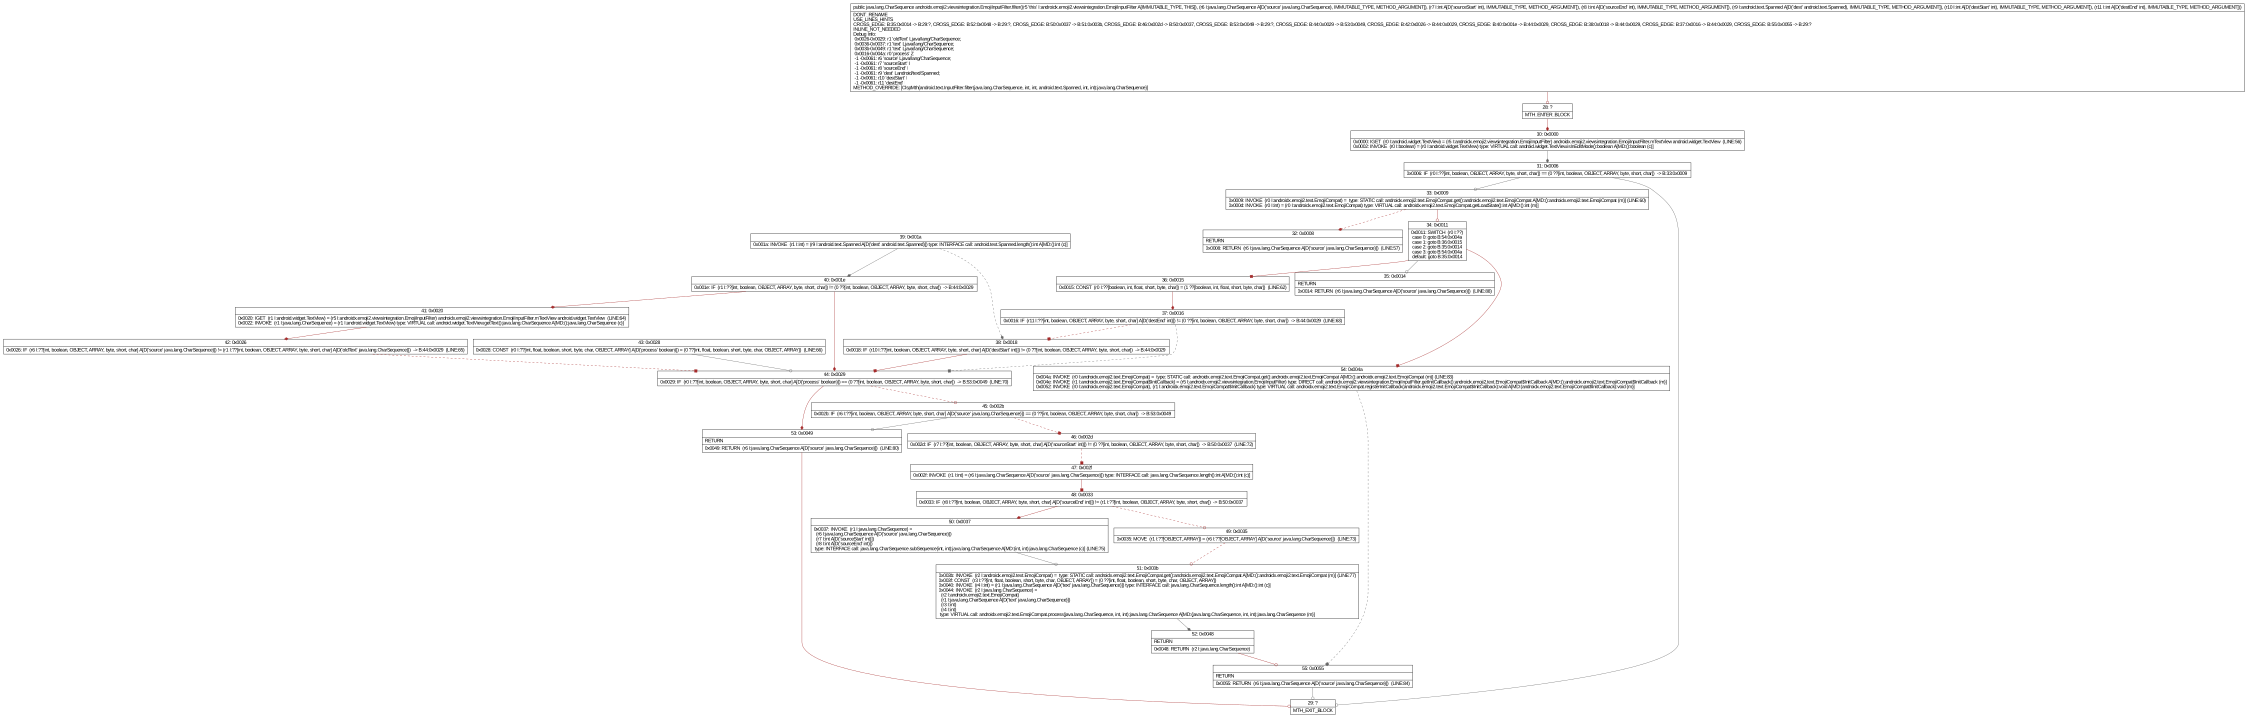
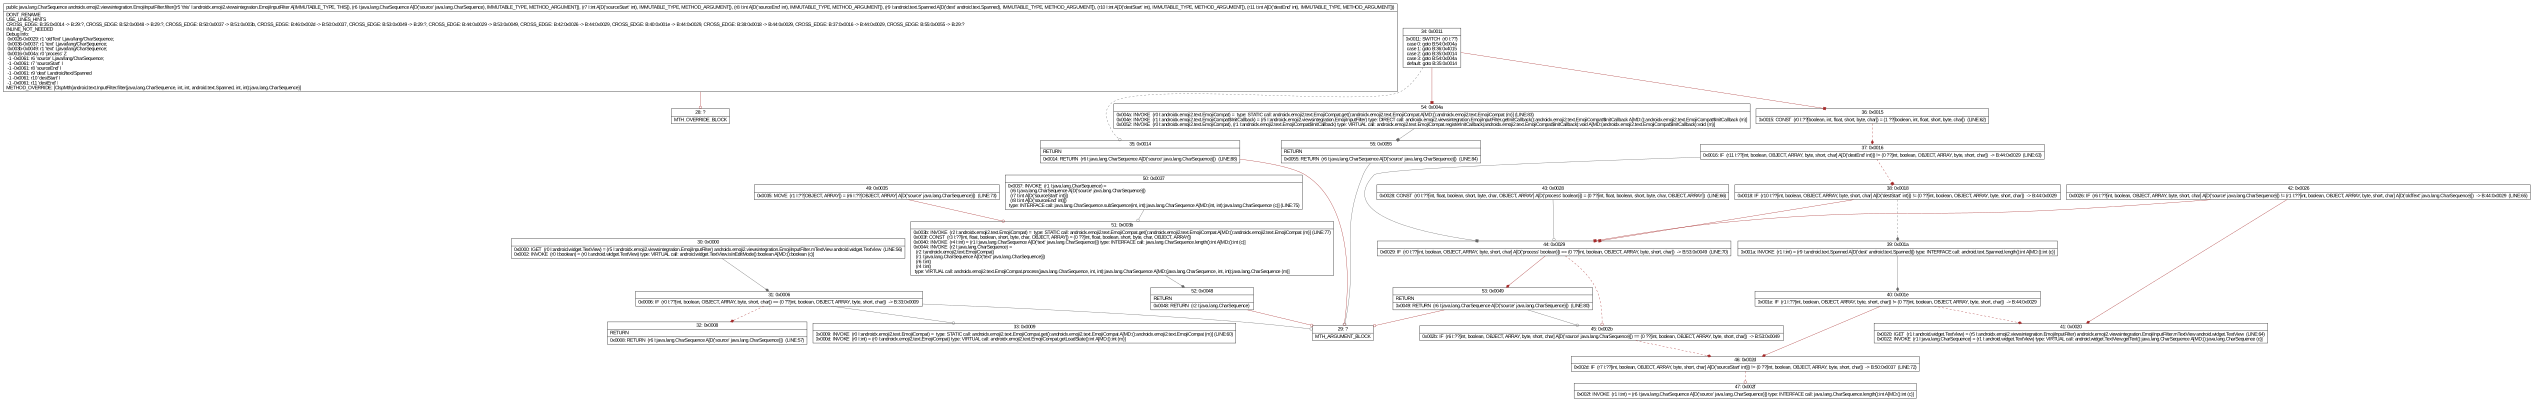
(1547, 115) -> (700, 120)
(1547, 123) -> none
none -> (1335, 211)
(1437, 214) -> none
(1374, 219) -> (749, 313)
(1436, 242) -> (1431, 49)
(1413, 266) -> (1252, 95)
(986, 281) -> (1898, 218)
(650, 299) -> (1976, 314)
(1173, 299) -> (1872, 132)
(834, 329) -> (1823, 330)
(327, 333) -> (2188, 260)
(533, 362) -> (1903, 213)
(1077, 362) -> (1463, 167)
(911, 424) -> (1552, 317)
(1036, 425) -> (1671, 348)
(1082, 455) -> (1745, 376)
(1082, 499) -> none
(1368, 532) -> (1407, 134)
(1209, 553) -> (955, 210)
(948, 605) -> (922, 262)
(1257, 659) -> (1279, 317)
(1313, 711) -> (1343, 337)
